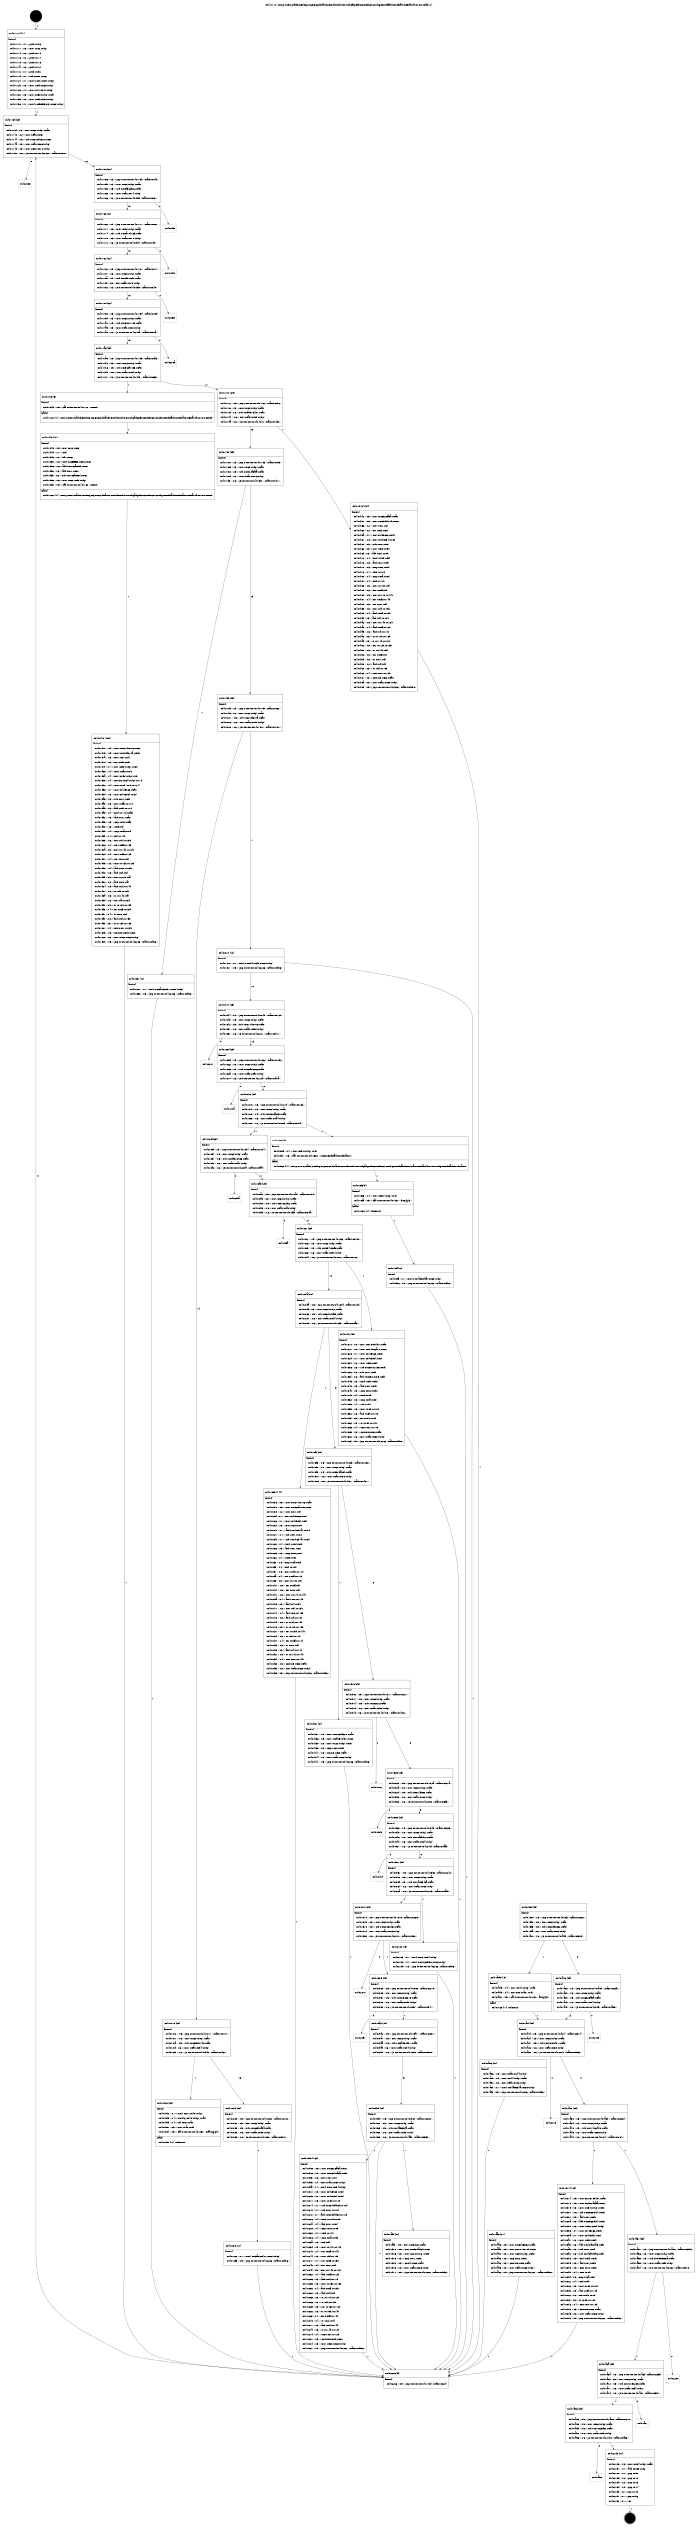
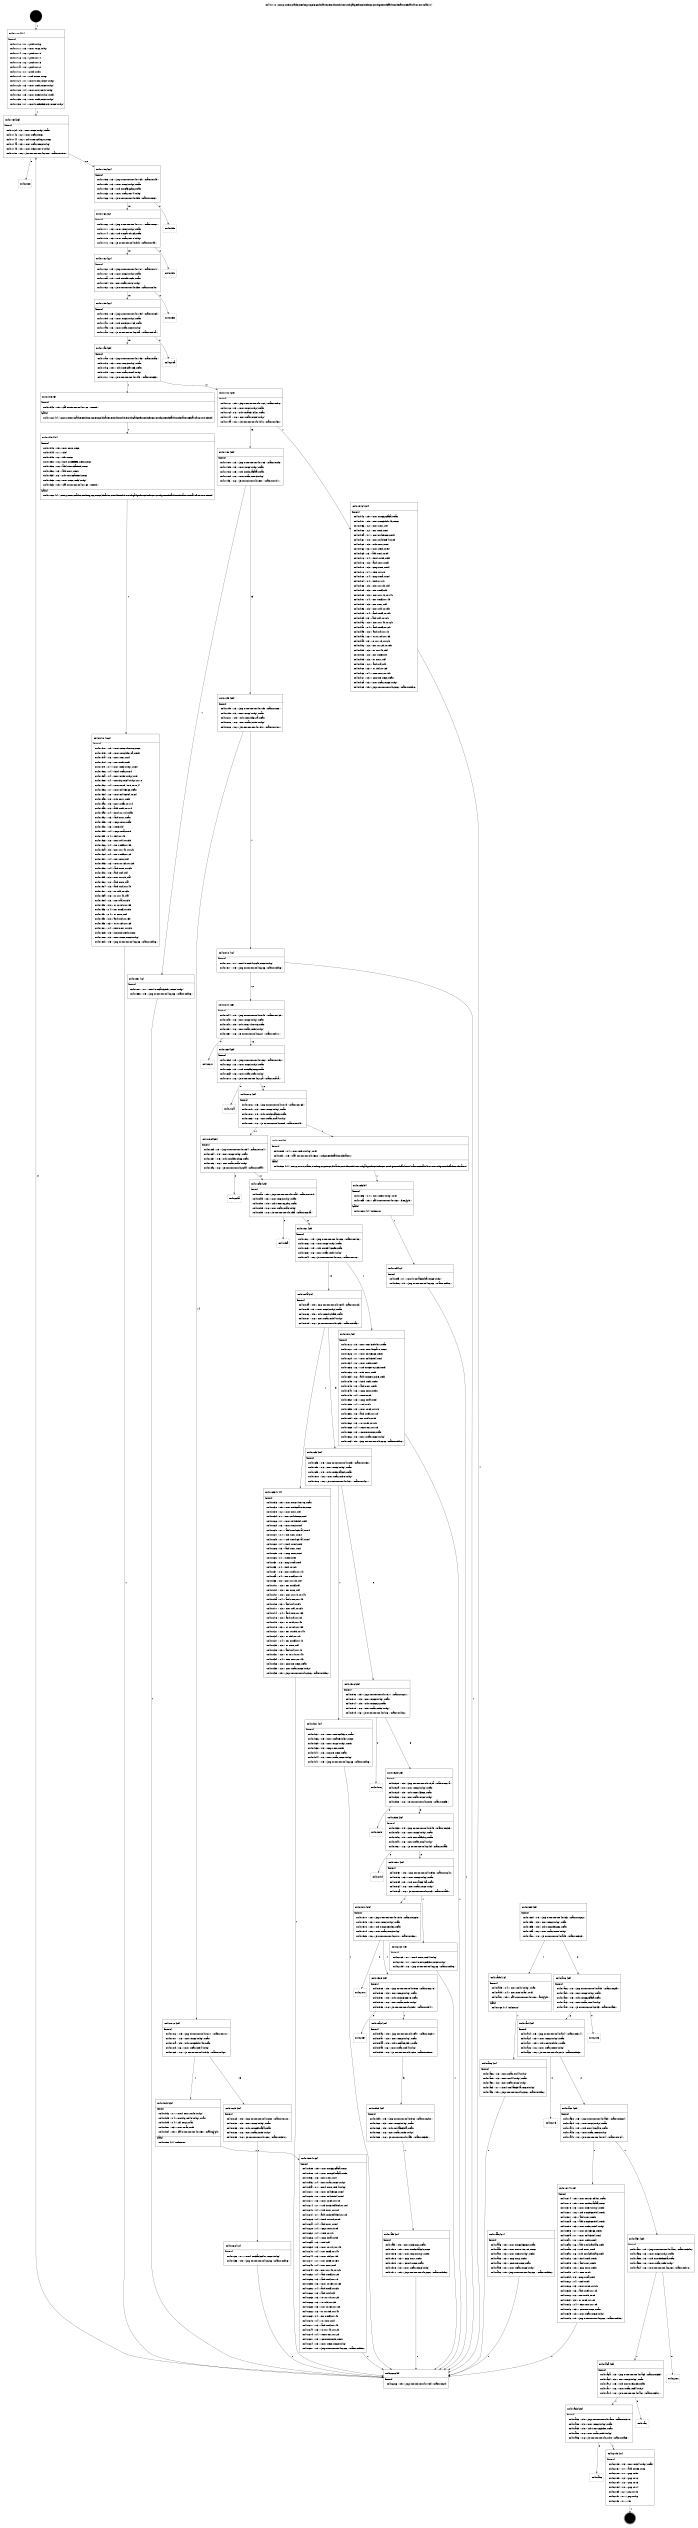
(535, 2015) -> (515, 2035)
(373, 2150) -> (260, 2152)
(376, 2258) -> (416, 2322)
